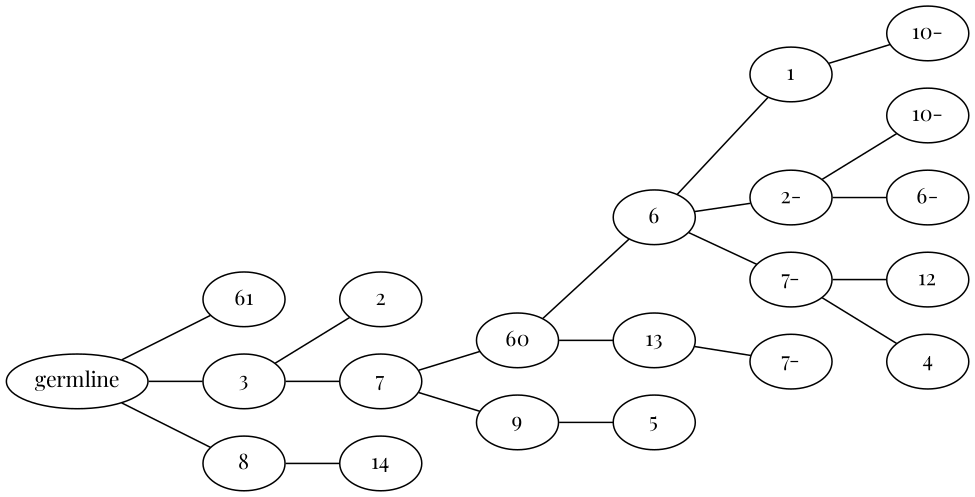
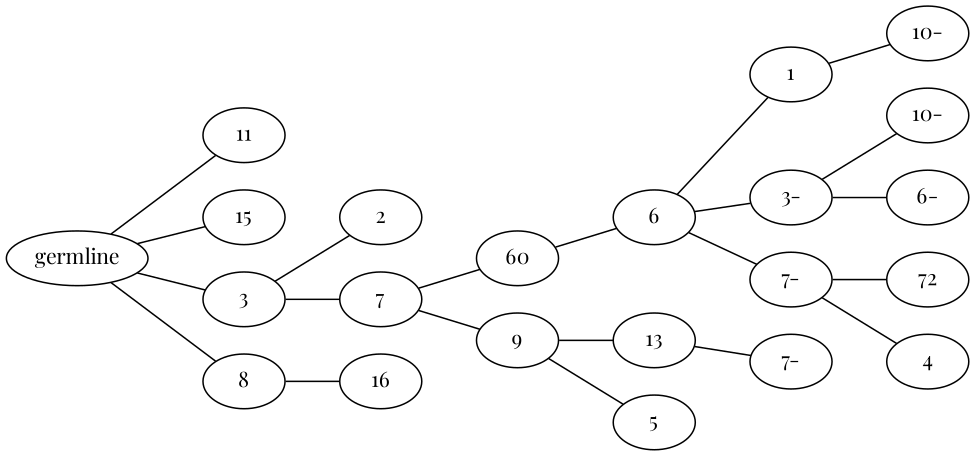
(791, 198) -> (791, 198)
none -> (244, 217)
(928, 280) -> (928, 280)
(244, 299) -> (244, 135)
(586, 340) -> (586, 340)
(381, 463) -> (381, 381)
